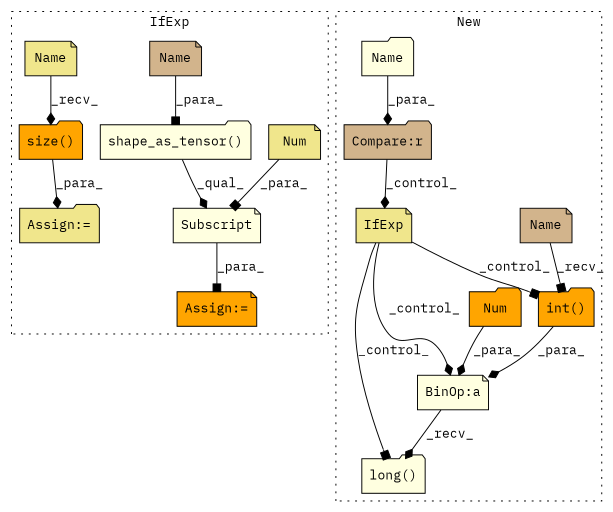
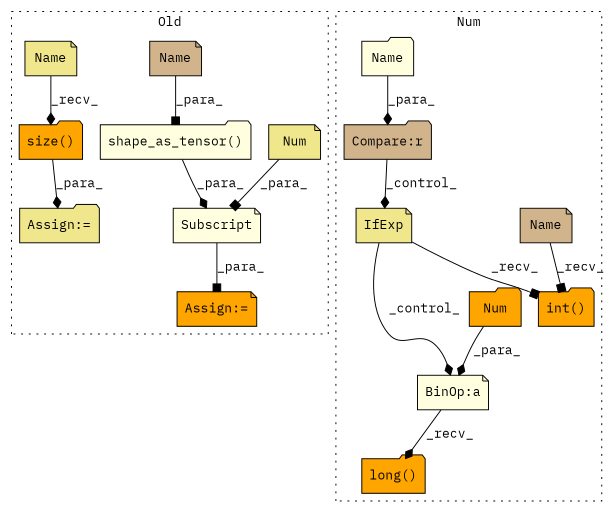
(170, 23) -> (170, 23)
(469, 23) -> (469, 23)
(221, 184) -> (221, 184)
(515, 267) -> (515, 267)
(357, 347) -> none
(529, 352) -> none
(393, 476) -> (393, 476)
